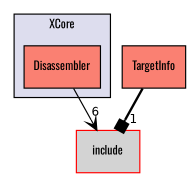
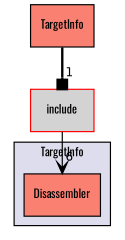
(62, 25) -> (62, 153)
(83, 105) -> (62, 149)
